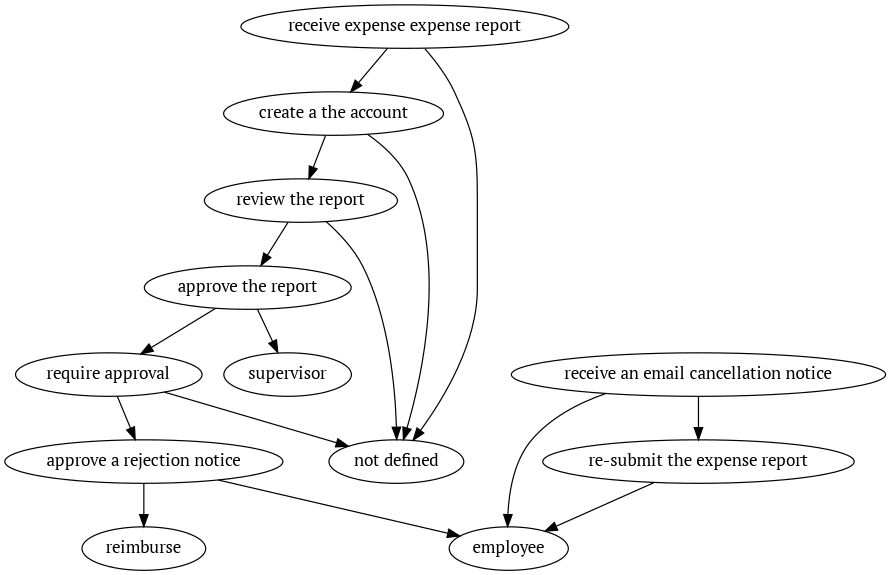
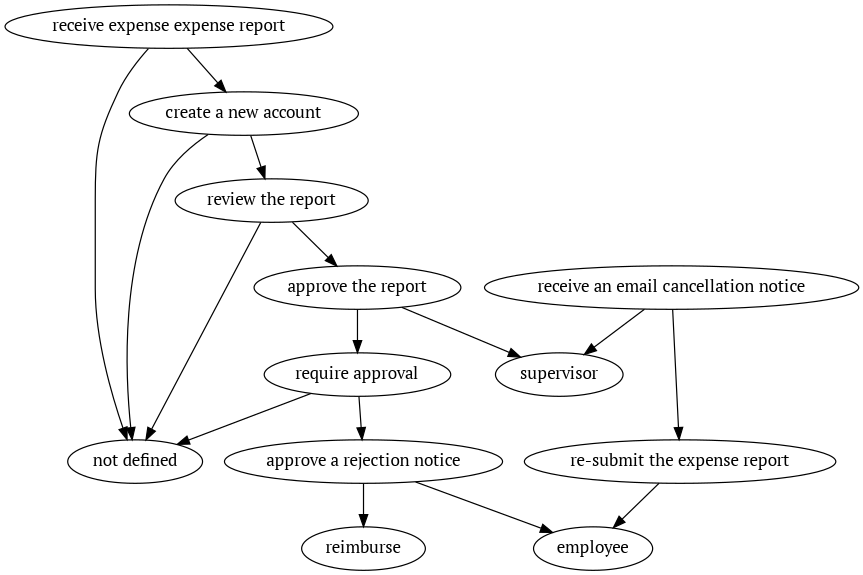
(334, 114) -> (244, 114)
(535, 437) -> (619, 328)
